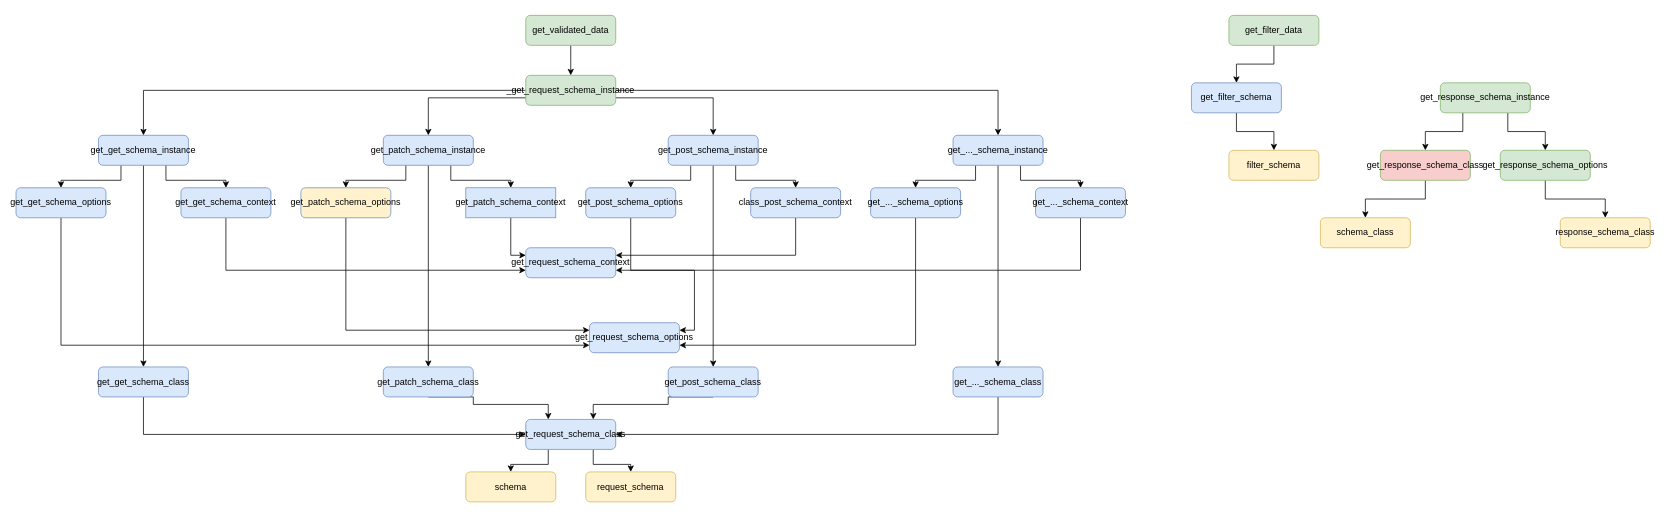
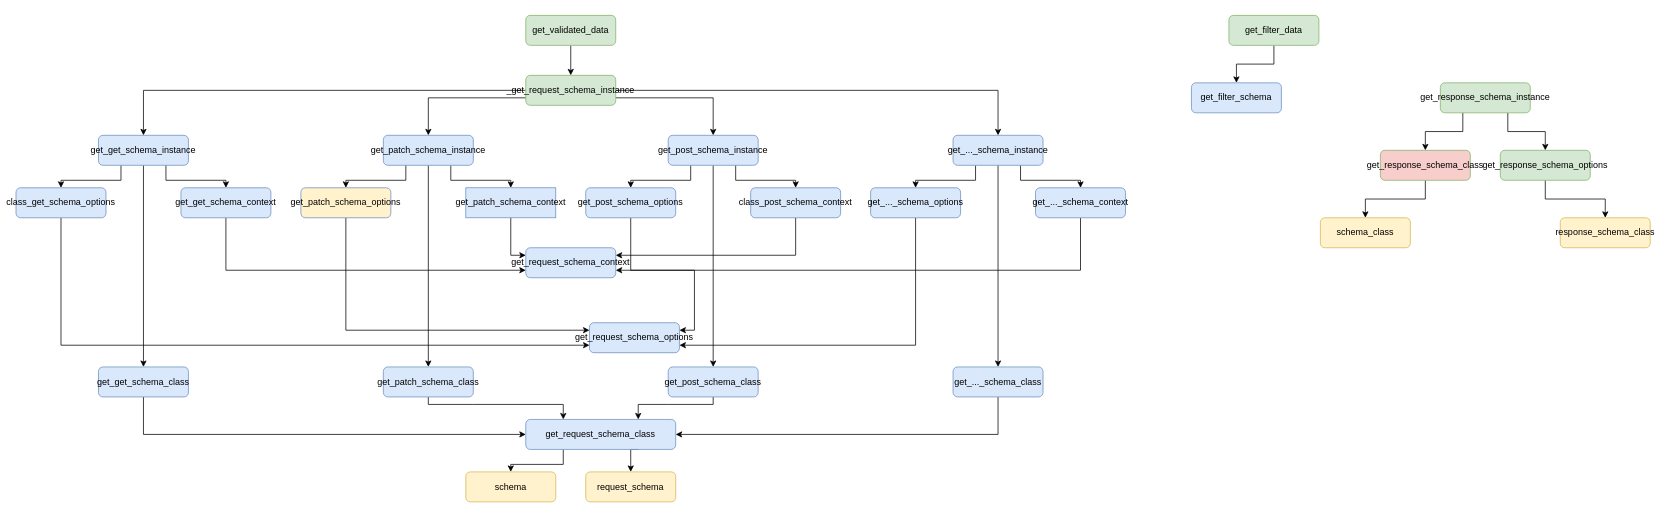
(1247, 132) -> none
(1274, 165) -> none
(60, 203) -> (60, 203)
(570, 435) -> (600, 435)
